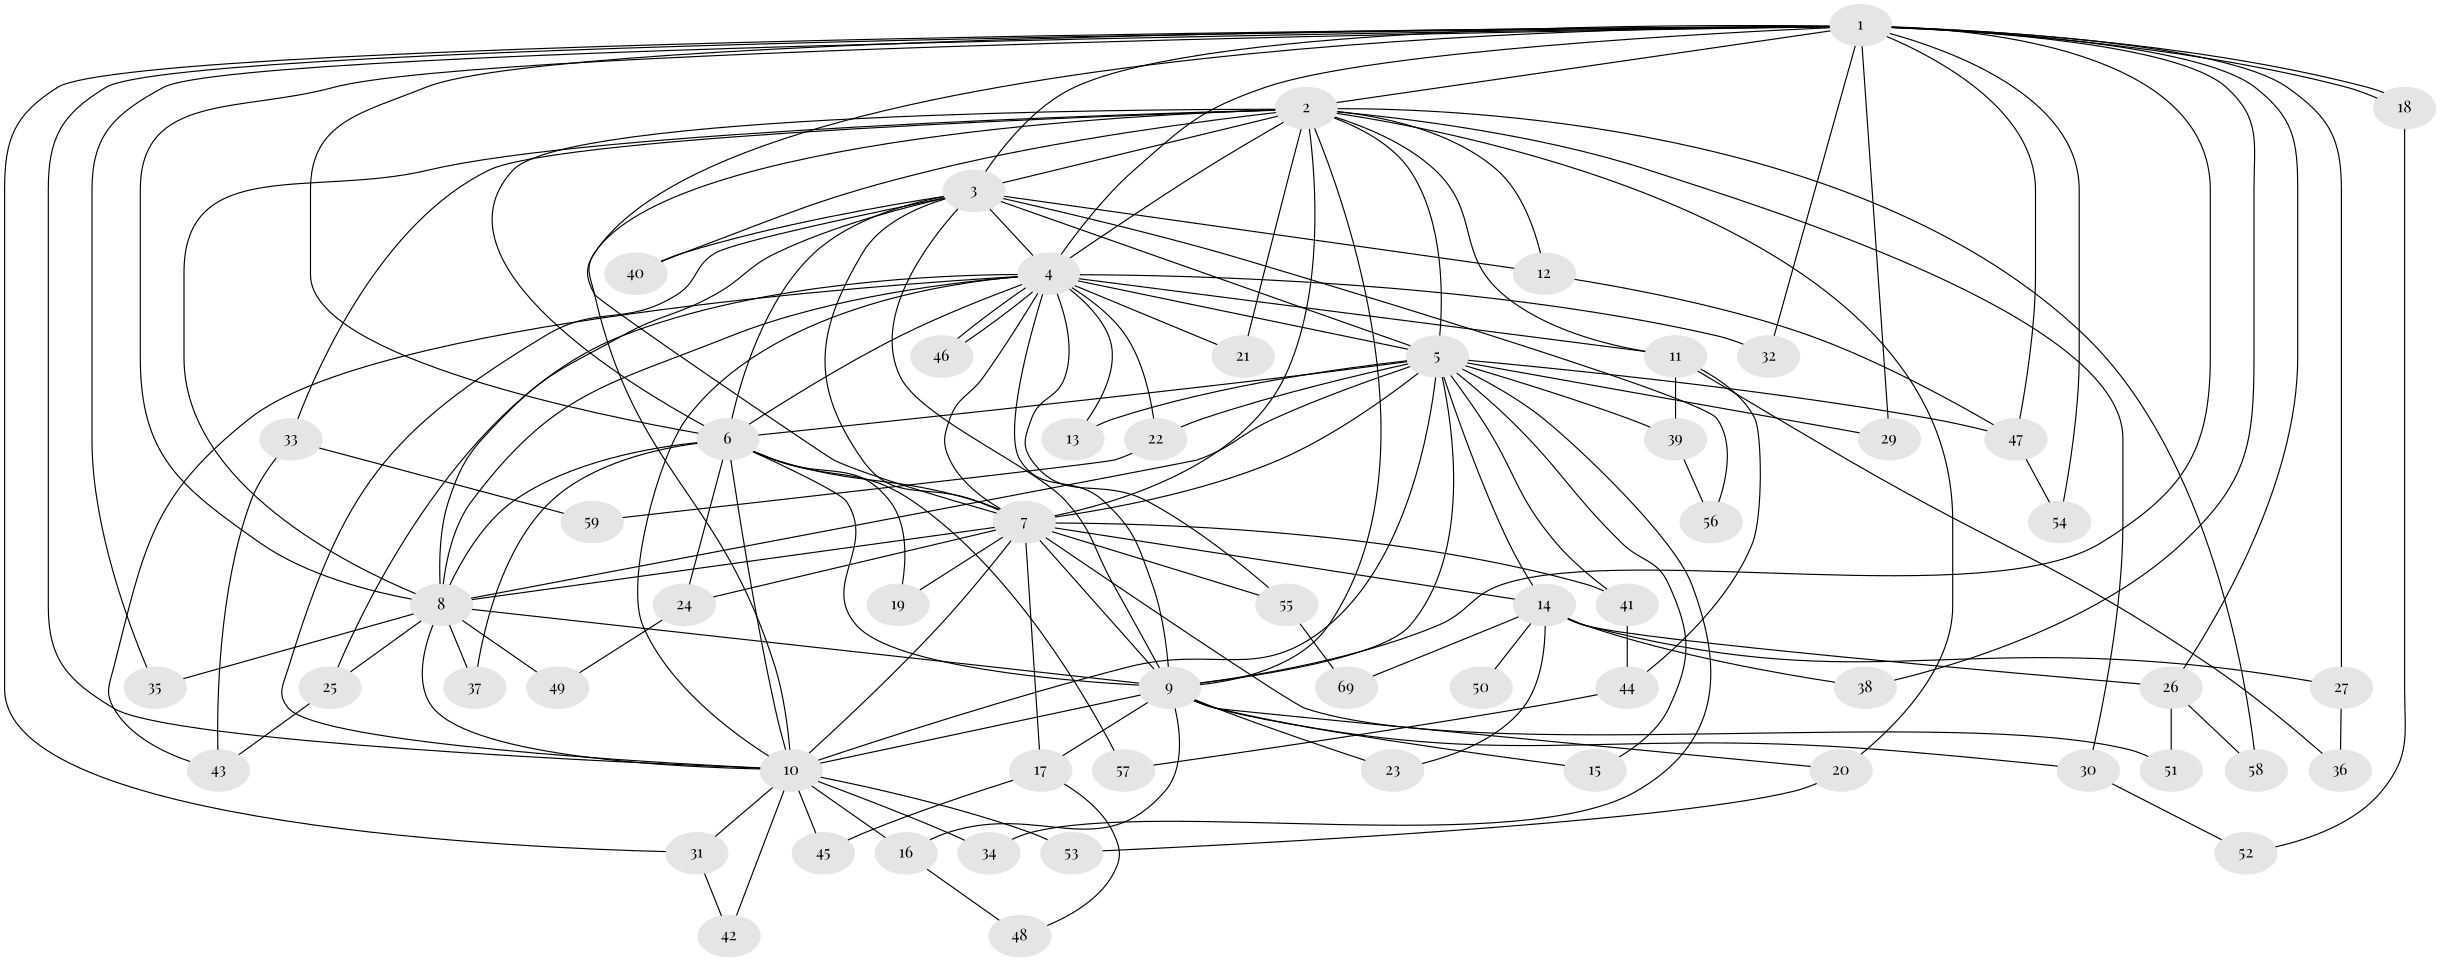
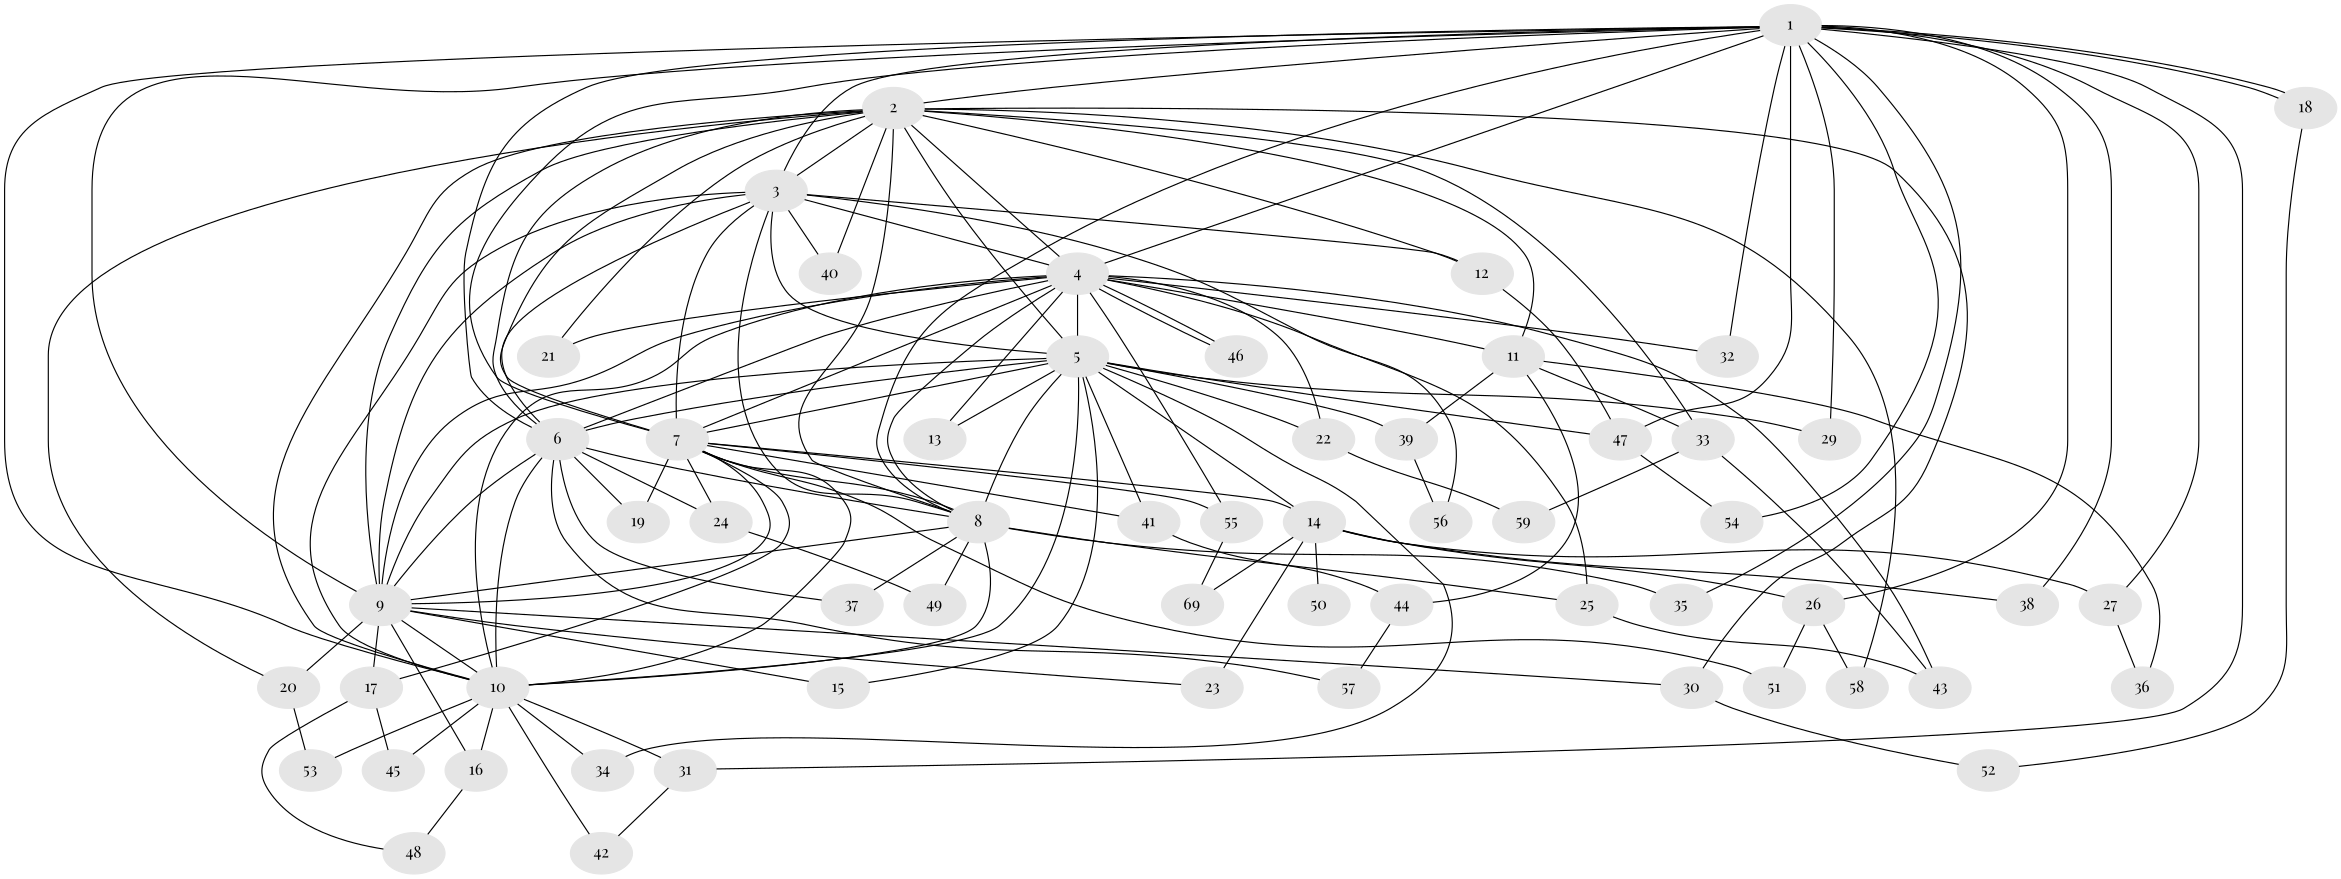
none -> (1581, 386)
(876, 481) -> none
